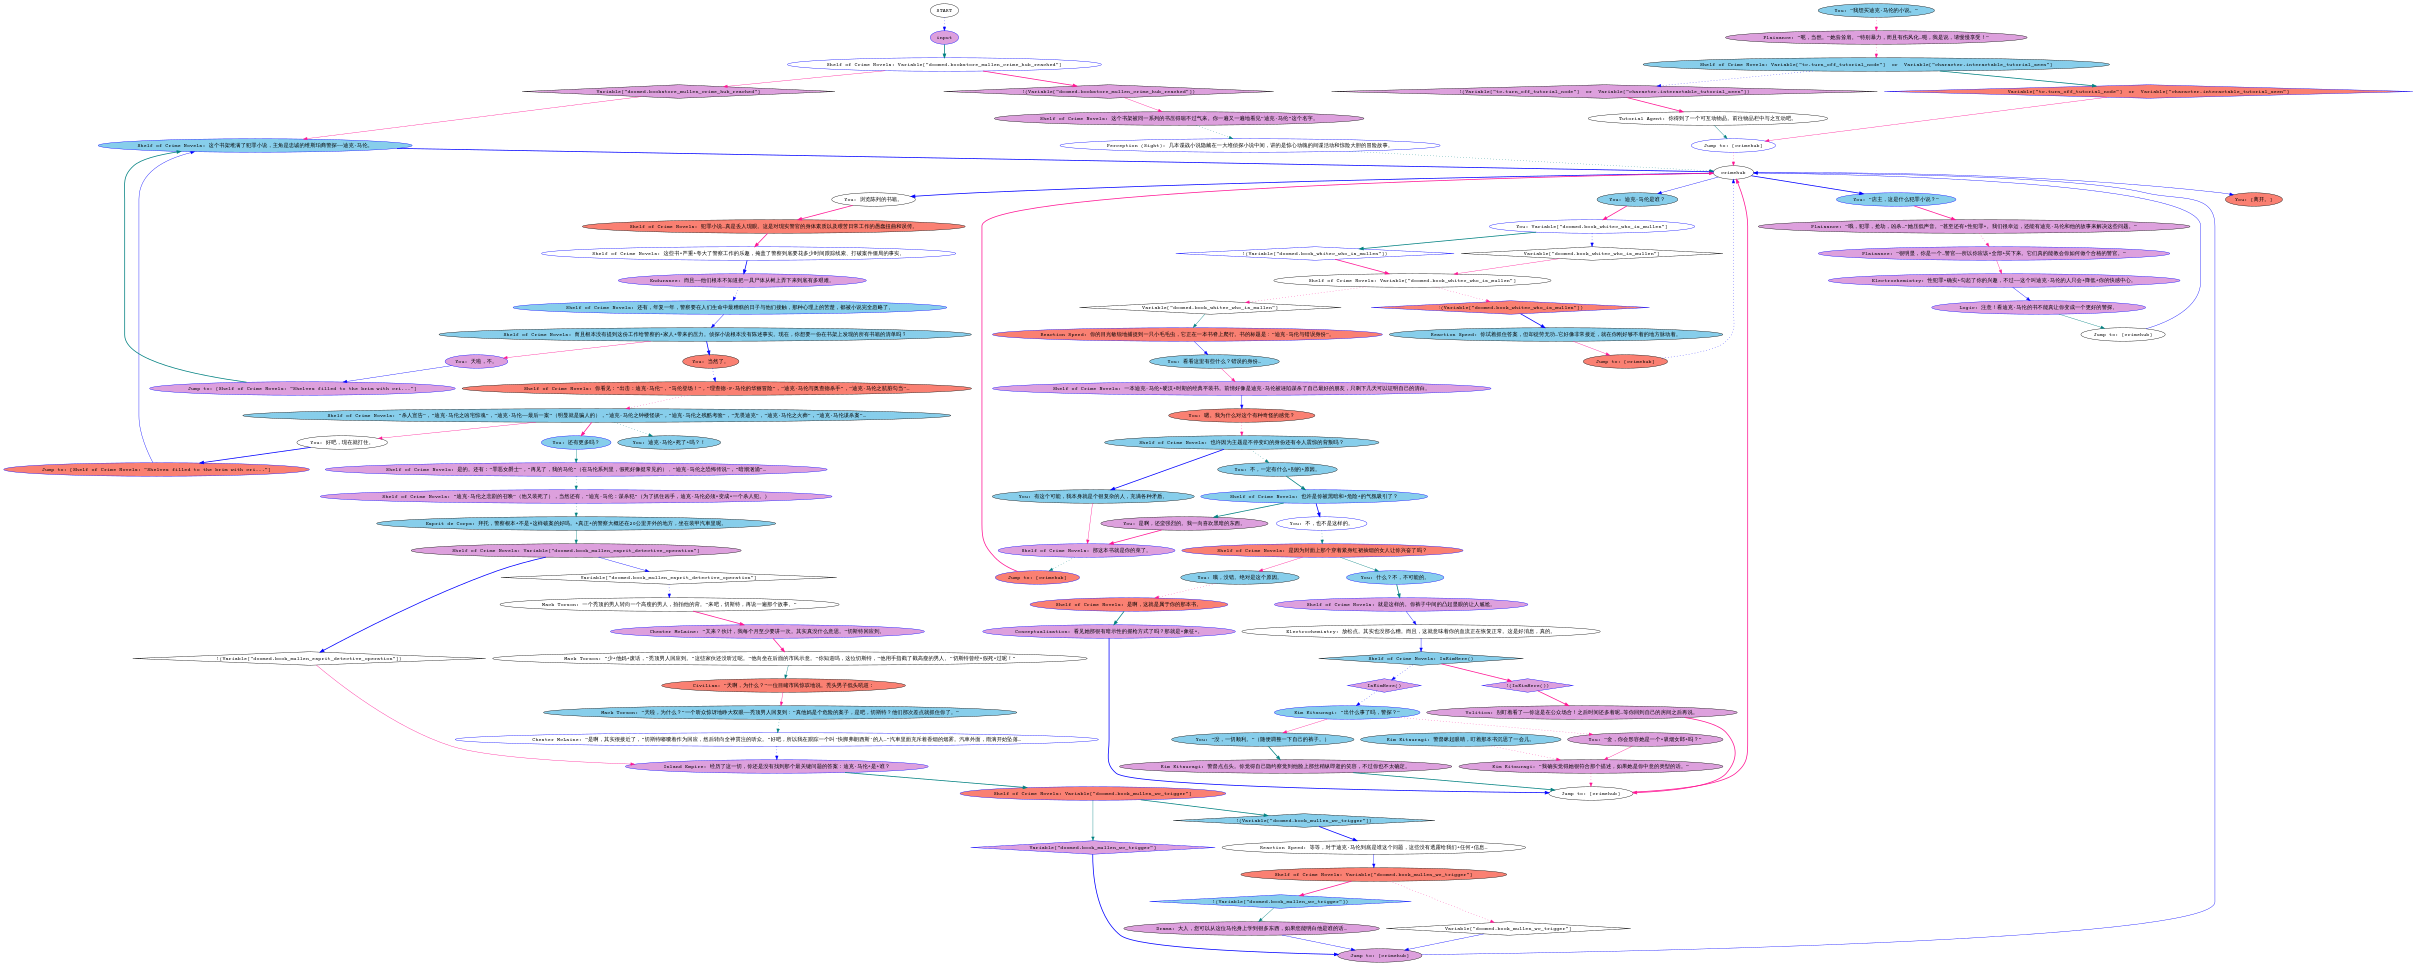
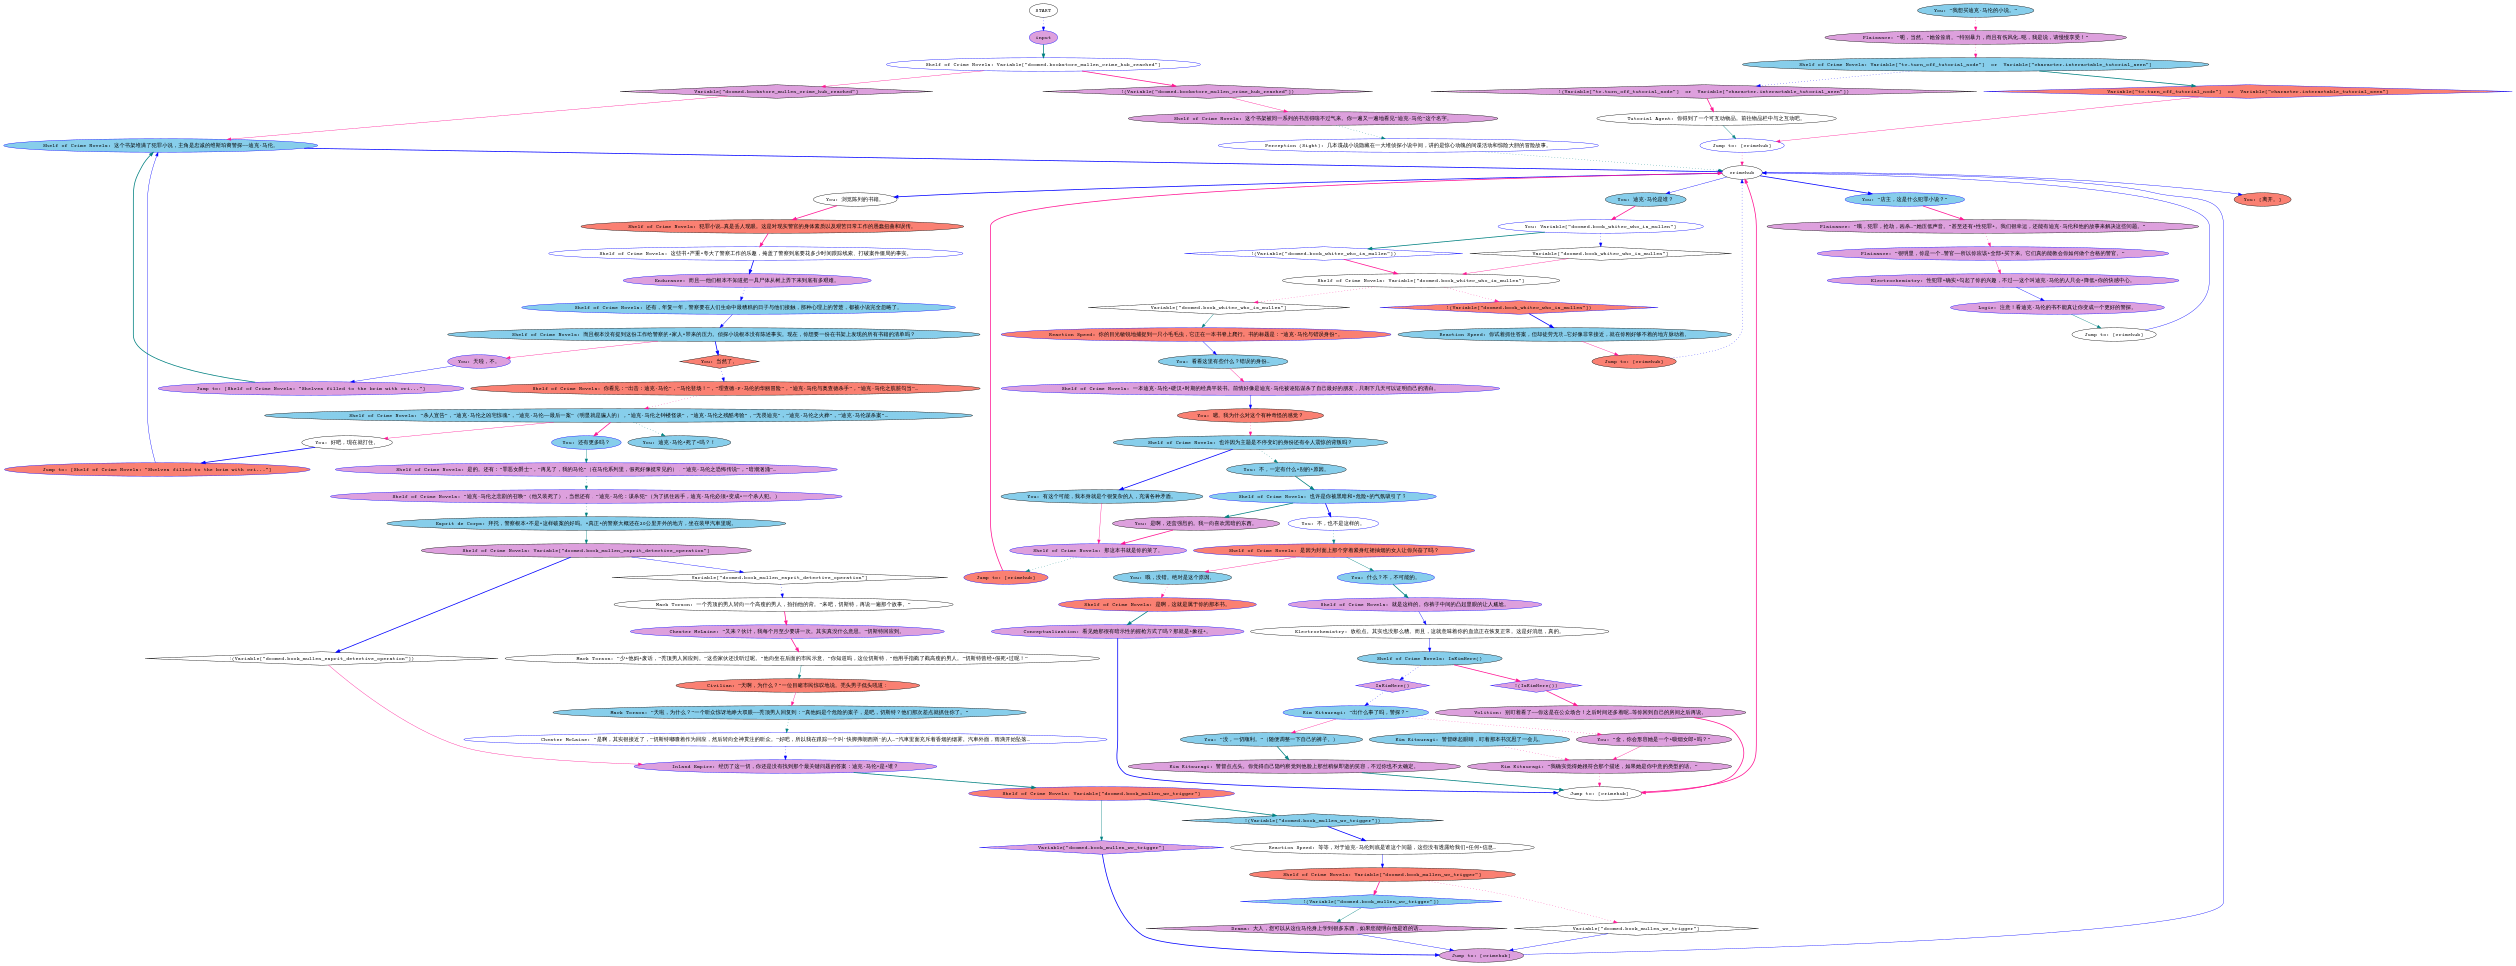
(711, 362) -> (719, 362)
(1421, 658) -> (1430, 658)
(1252, 928) -> (1327, 928)
